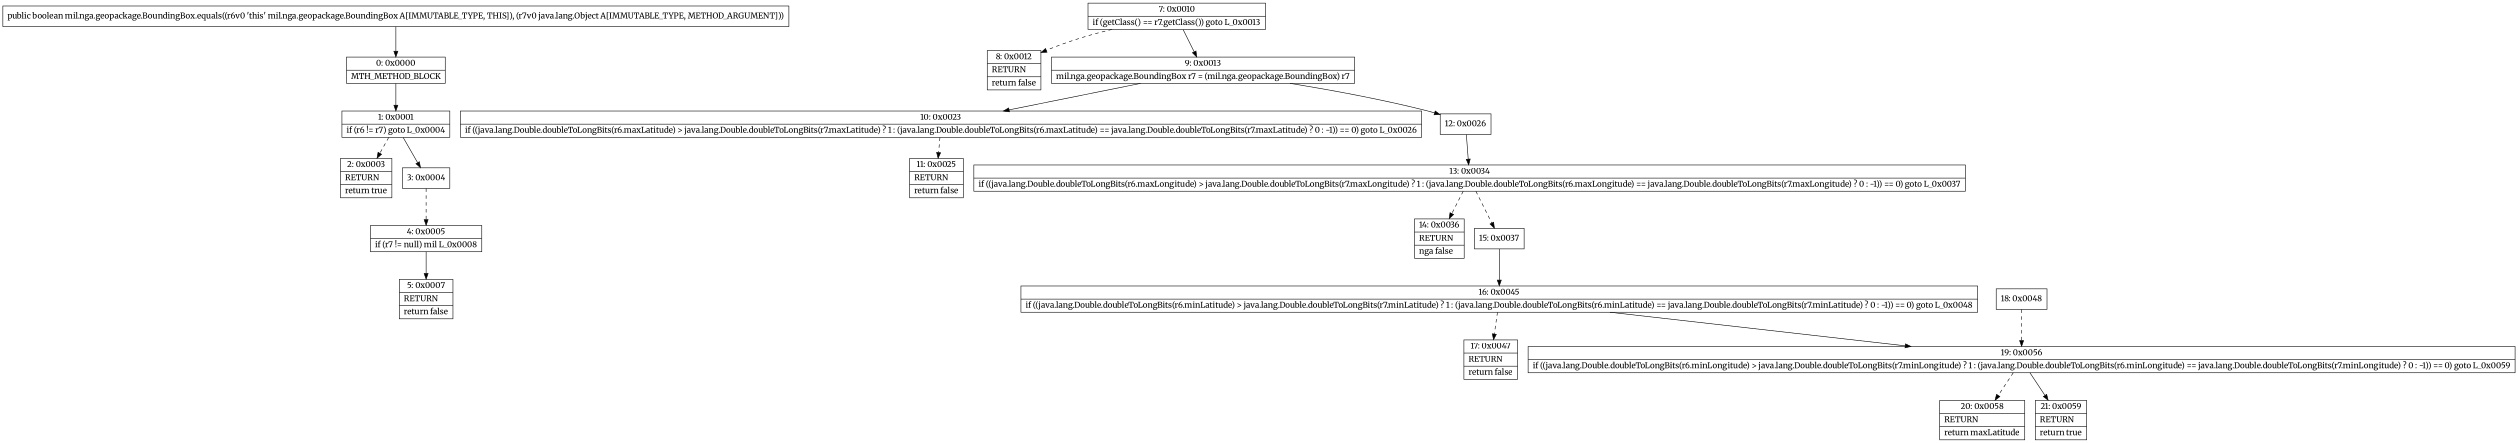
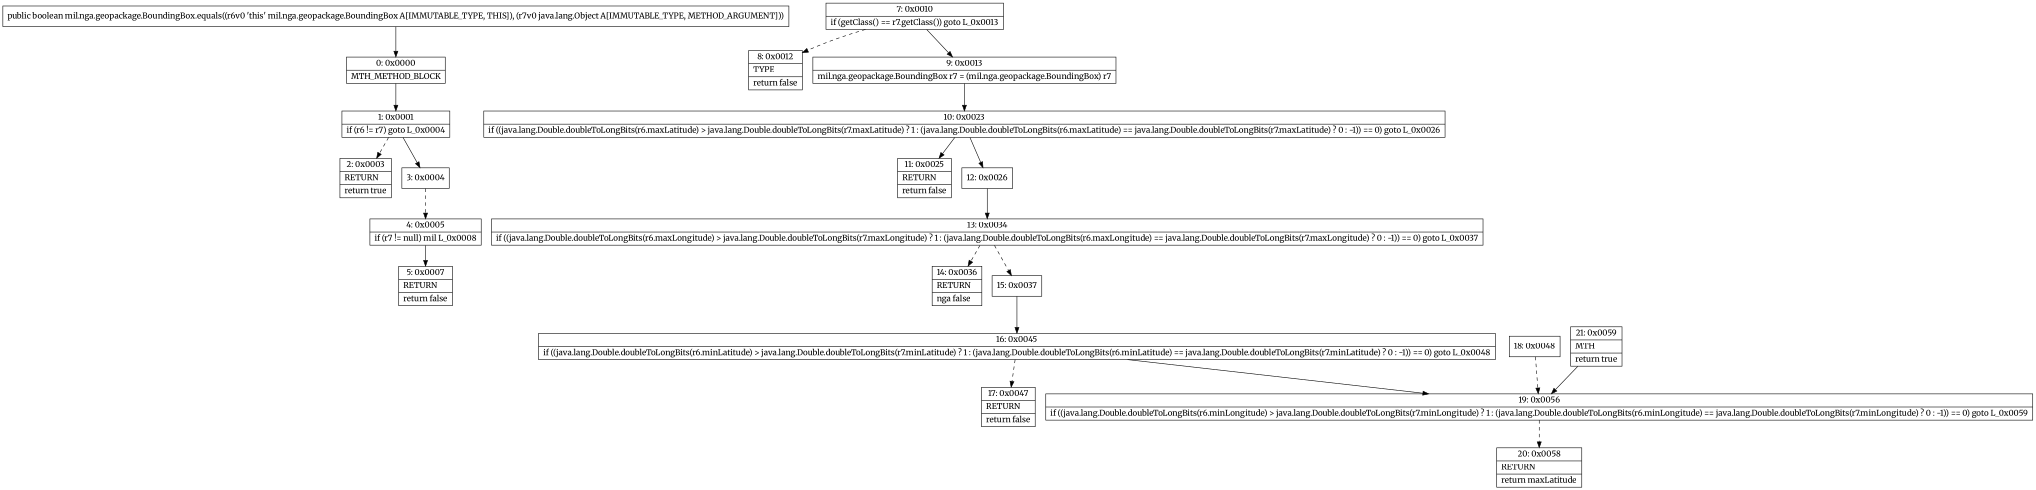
(1009, 70) -> (764, 70)
(1363, 96) -> (975, 150)
(939, 145) -> (949, 146)
(2037, 384) -> (1567, 378)
(2057, 420) -> (1585, 346)
